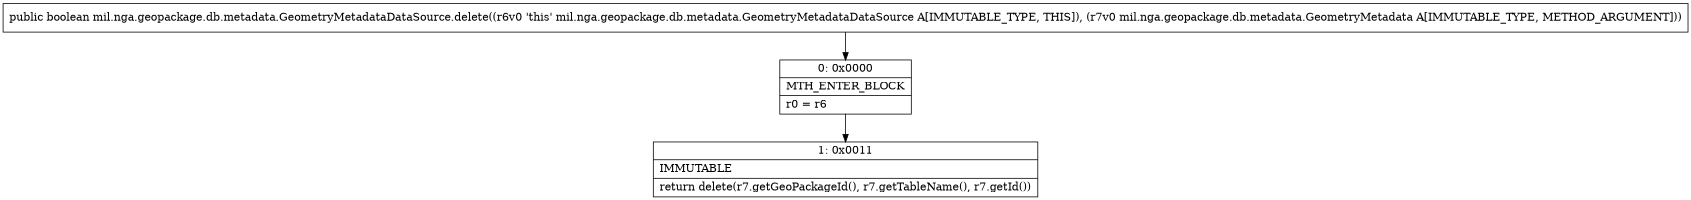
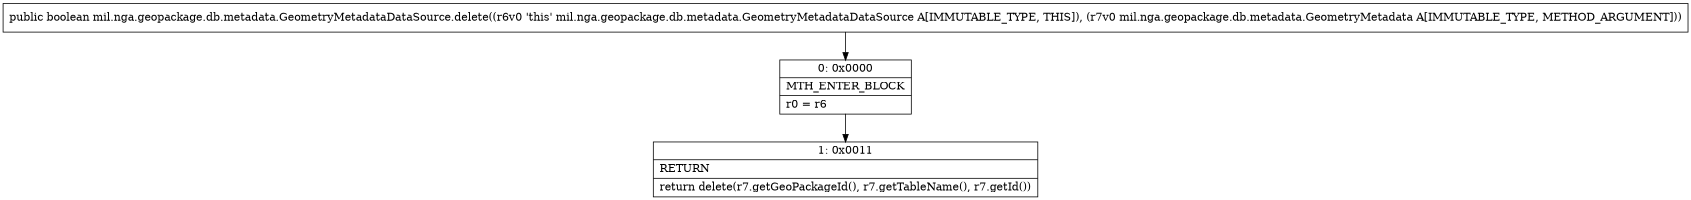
(696, 169) -> (685, 169)
